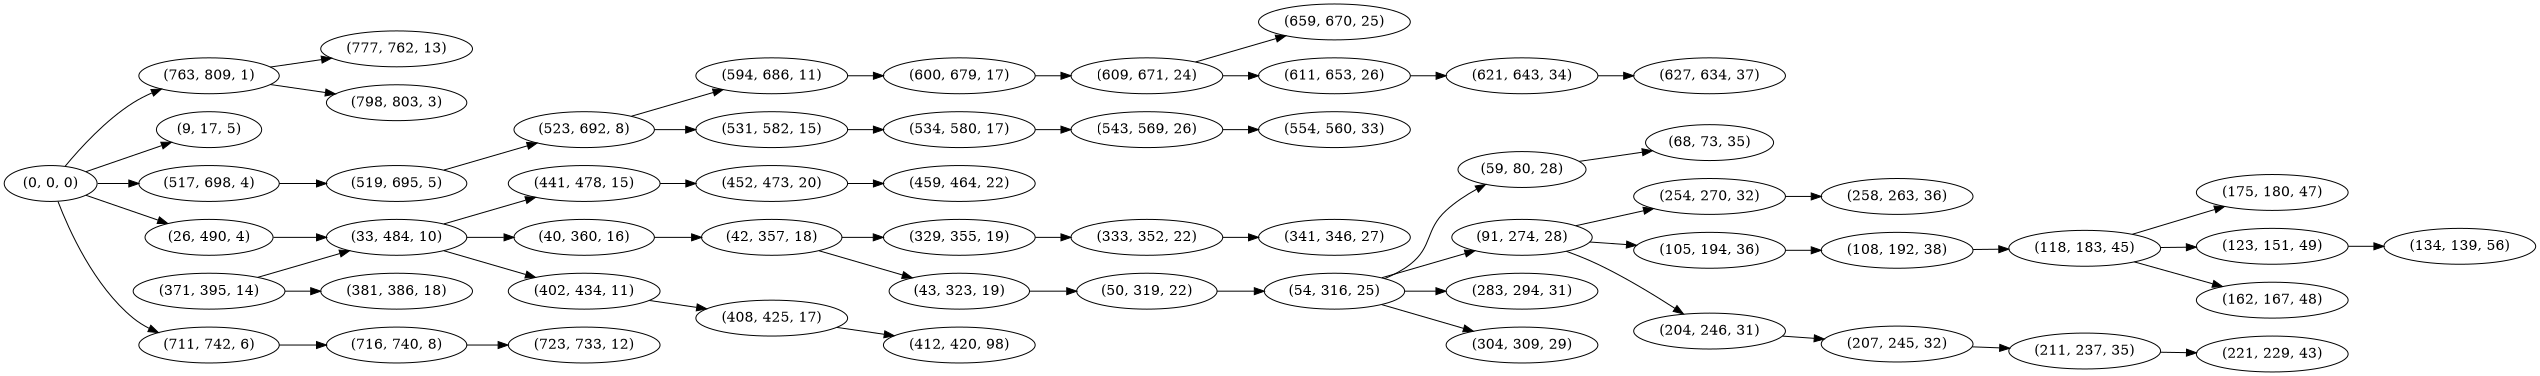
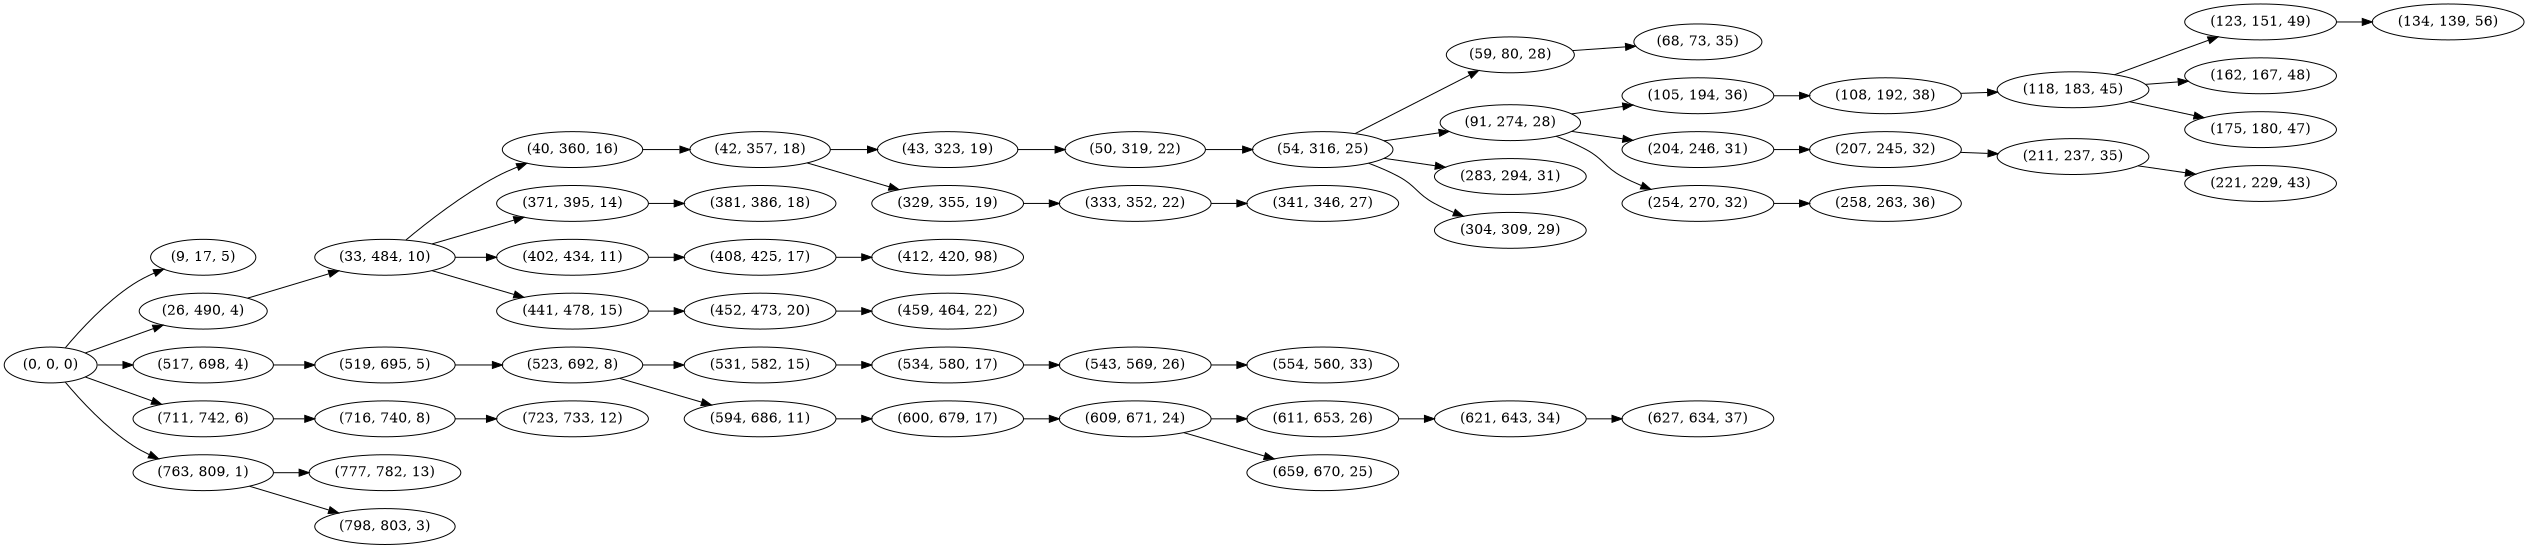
(397, 49) -> (385, 473)
(299, 265) -> (473, 232)
